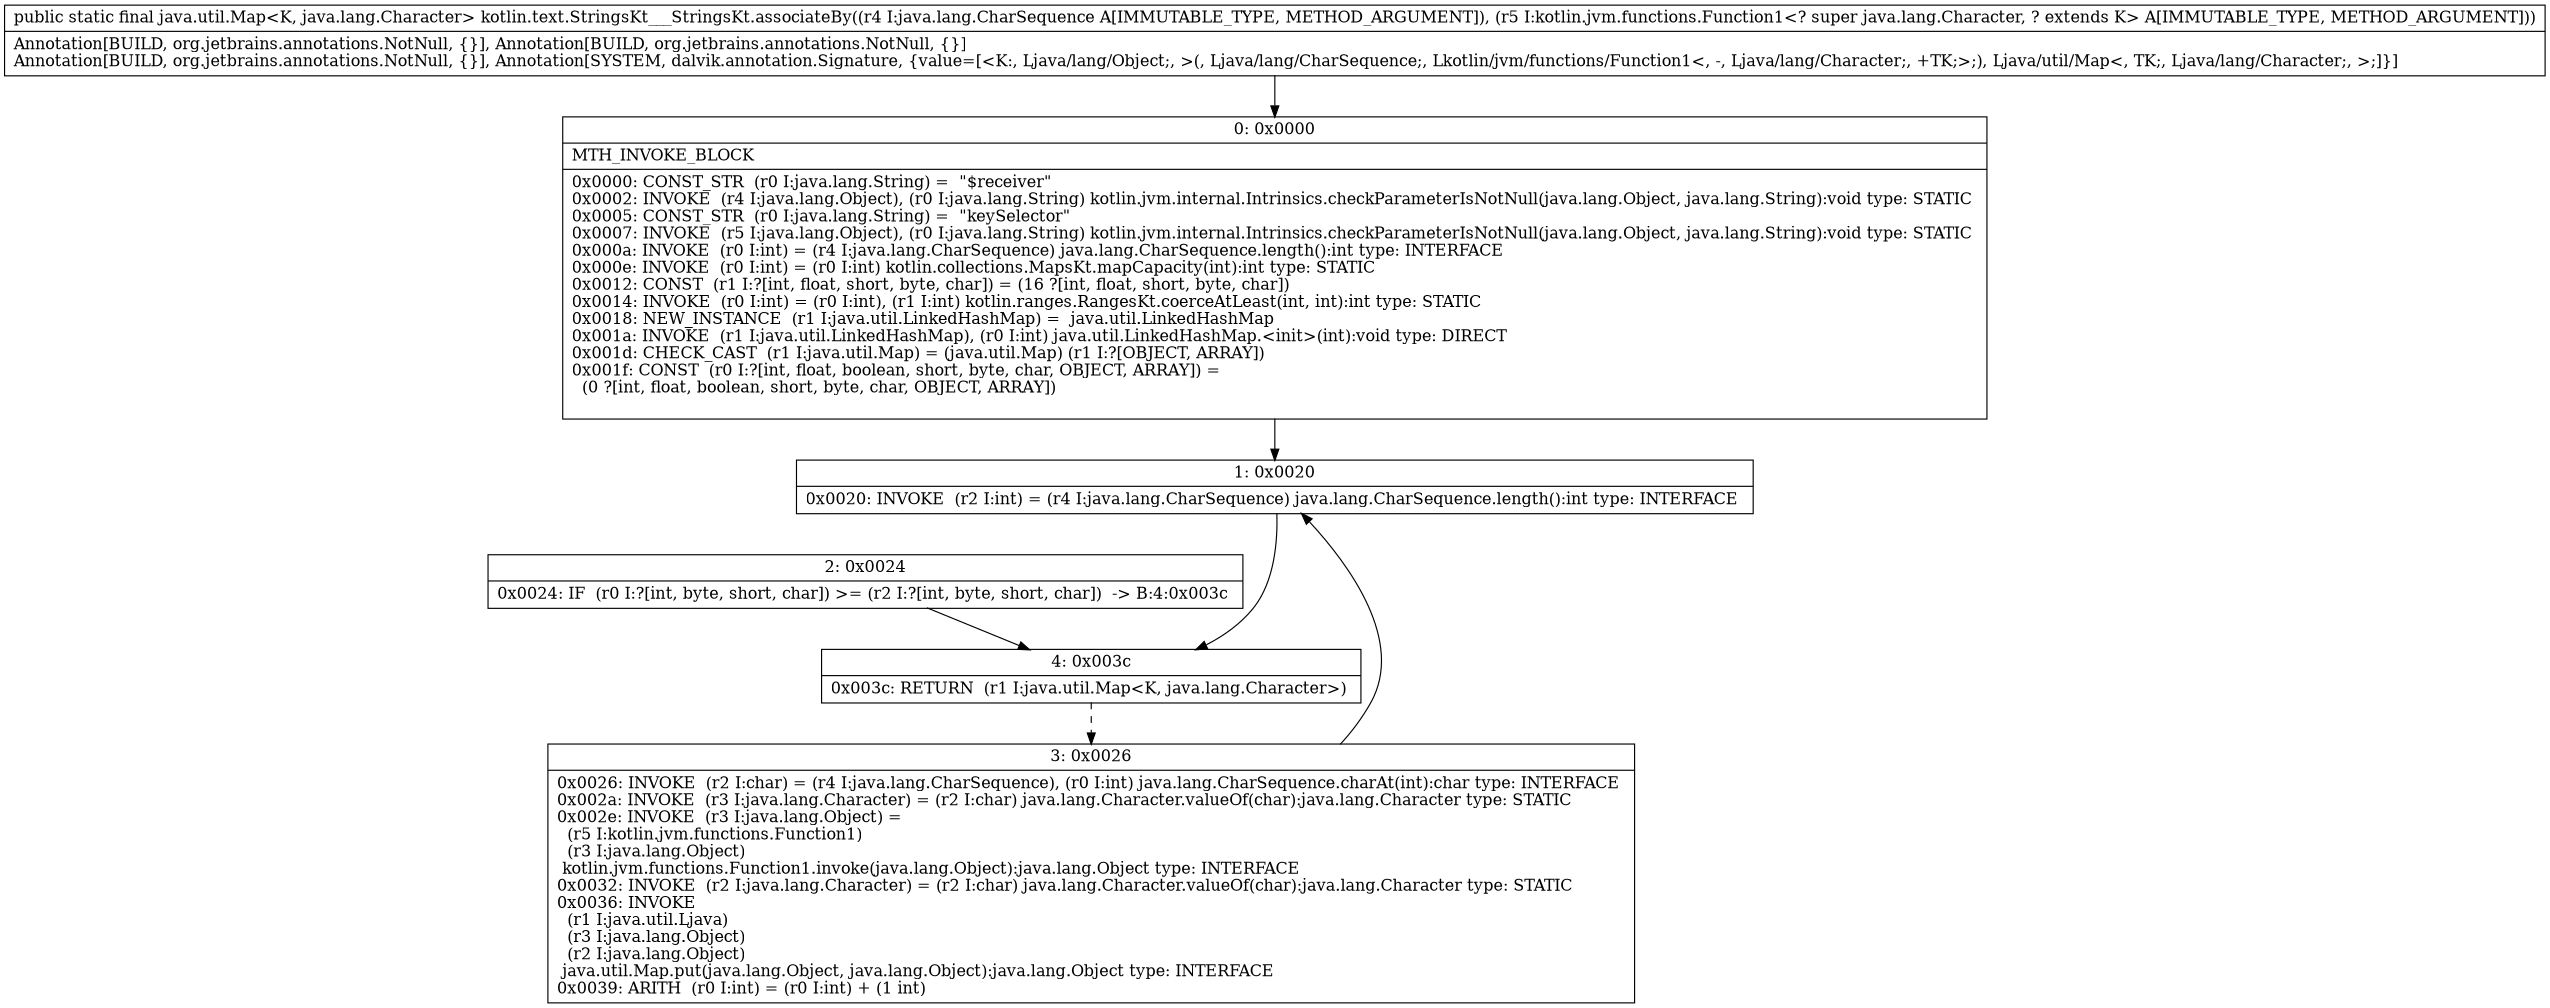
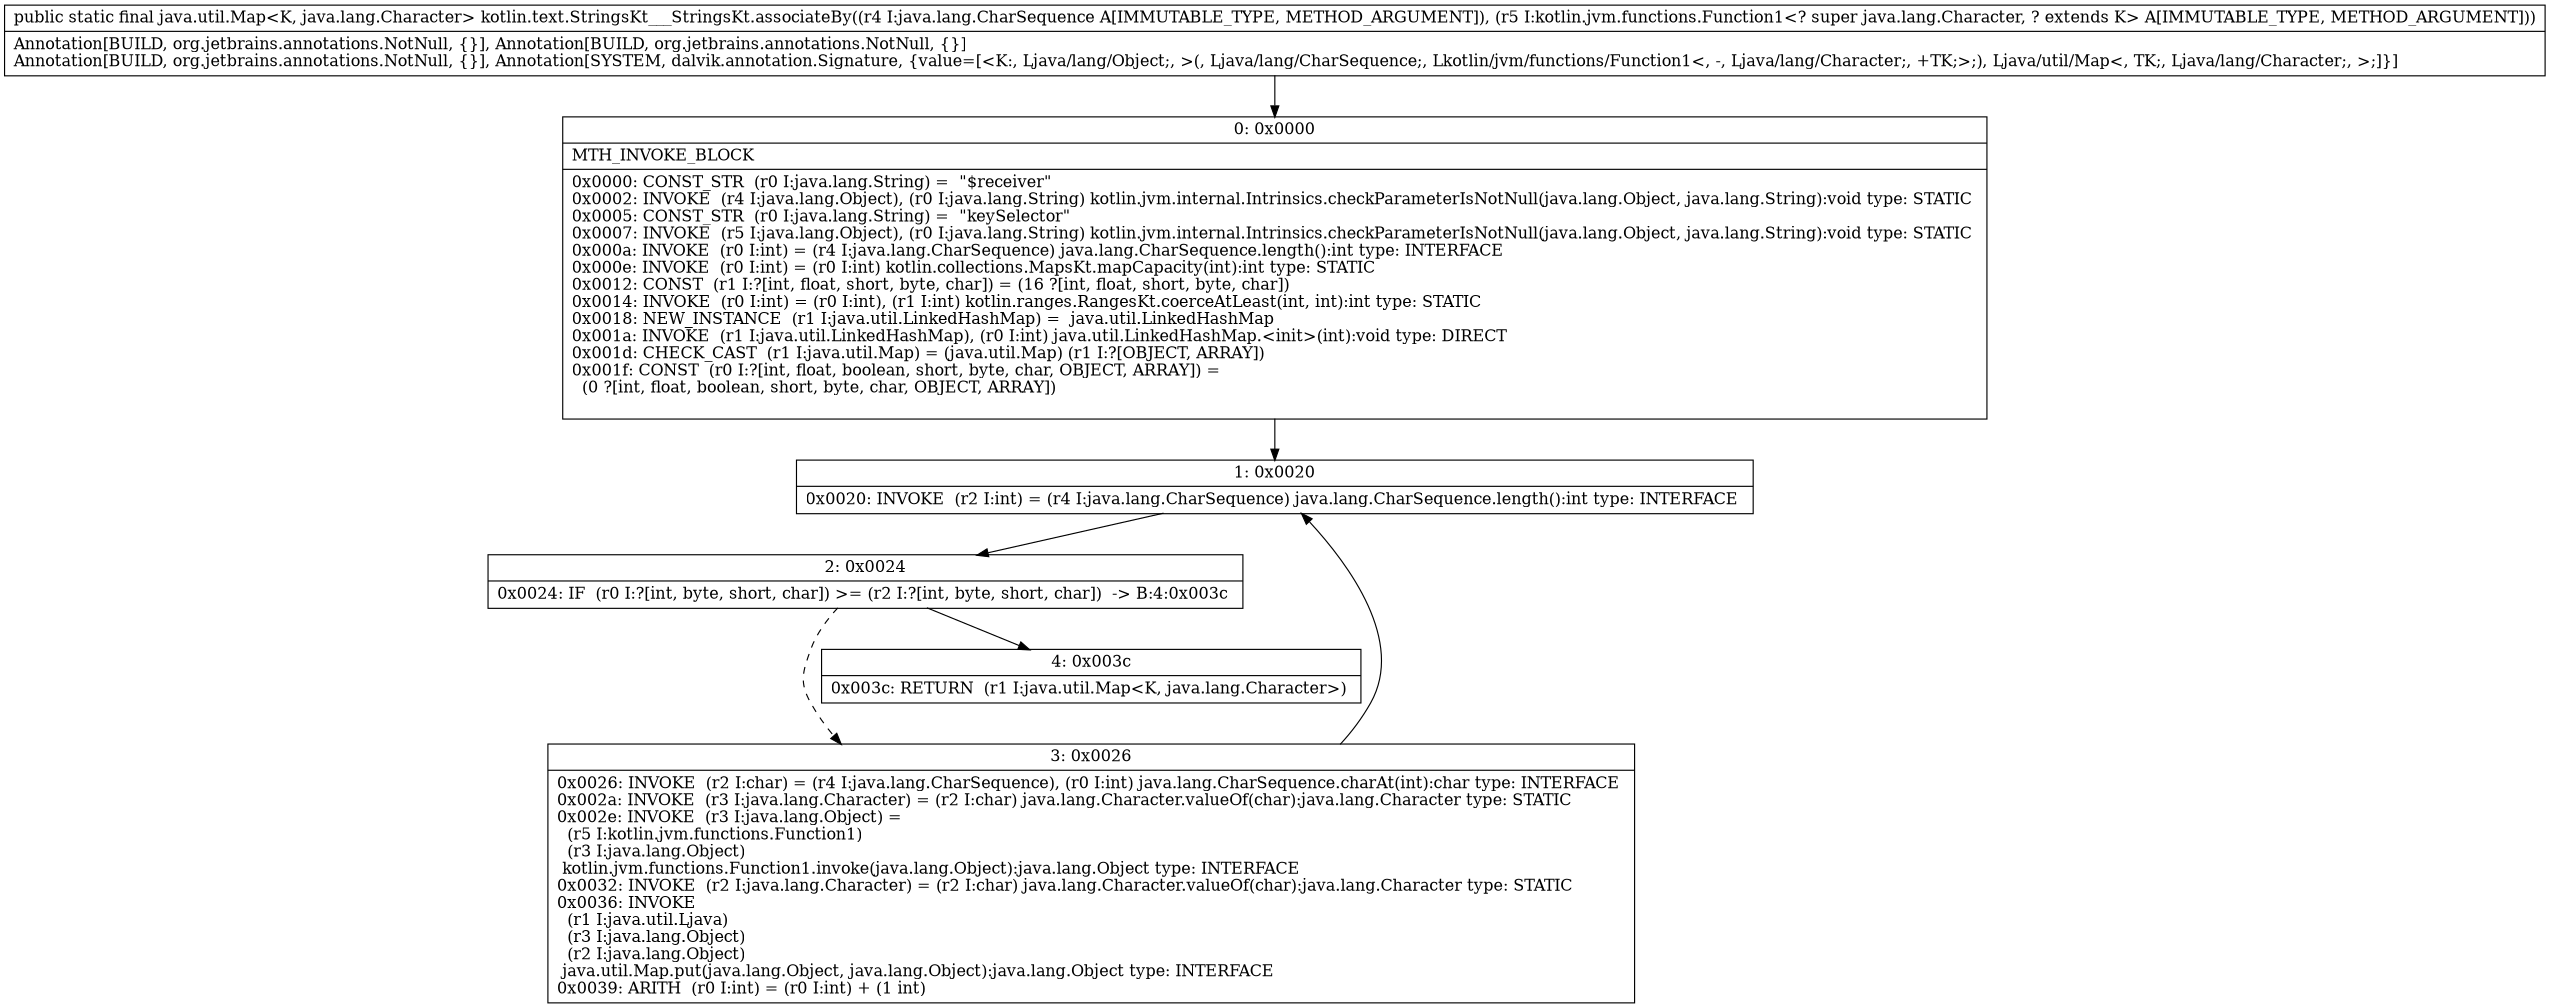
(1264, 591) -> (1076, 533)
(1091, 718) -> (804, 671)
